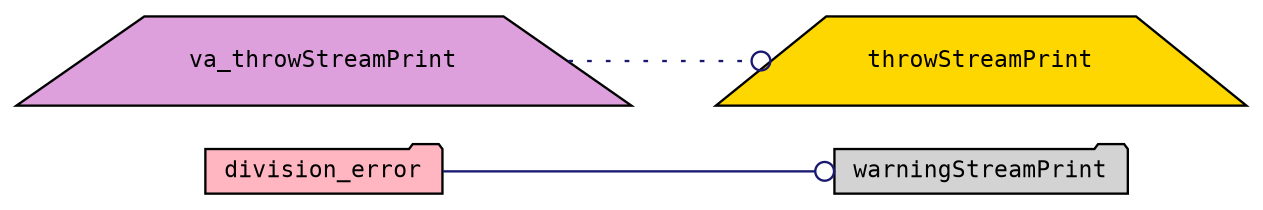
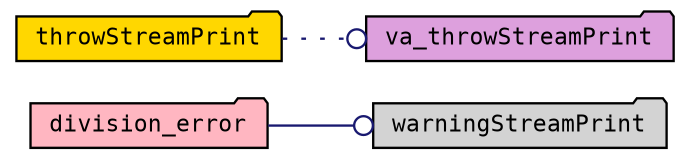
(324, 61) -> (520, 39)
(660, 61) -> (315, 39)
(981, 61) -> (149, 39)
